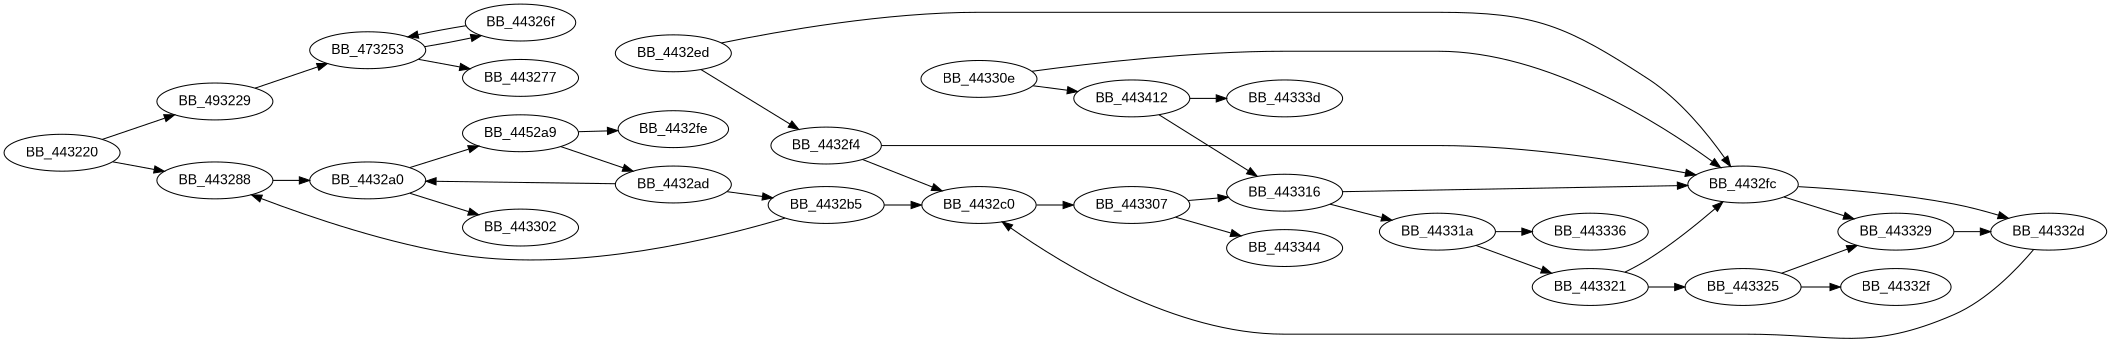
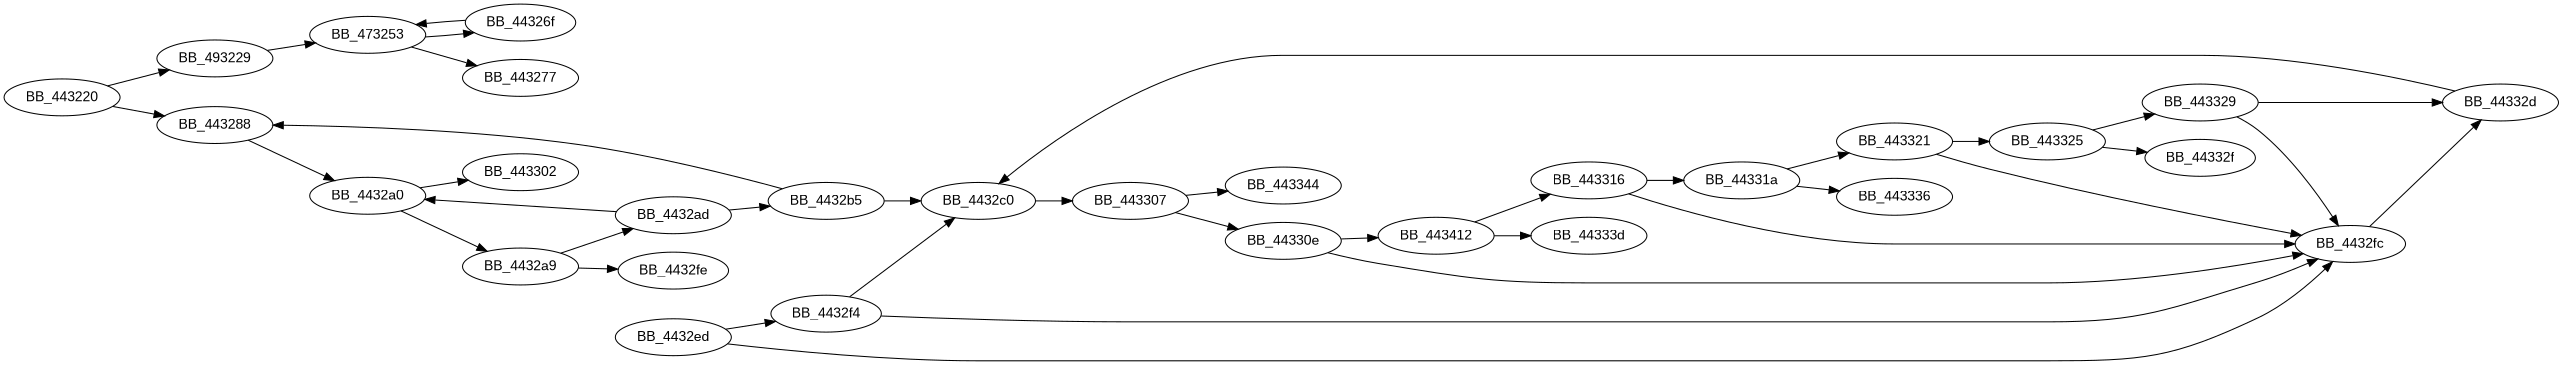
(521, 133) -> (521, 266)
(1203, 199) -> (1202, 220)
(1814, 206) -> (2290, 161)
